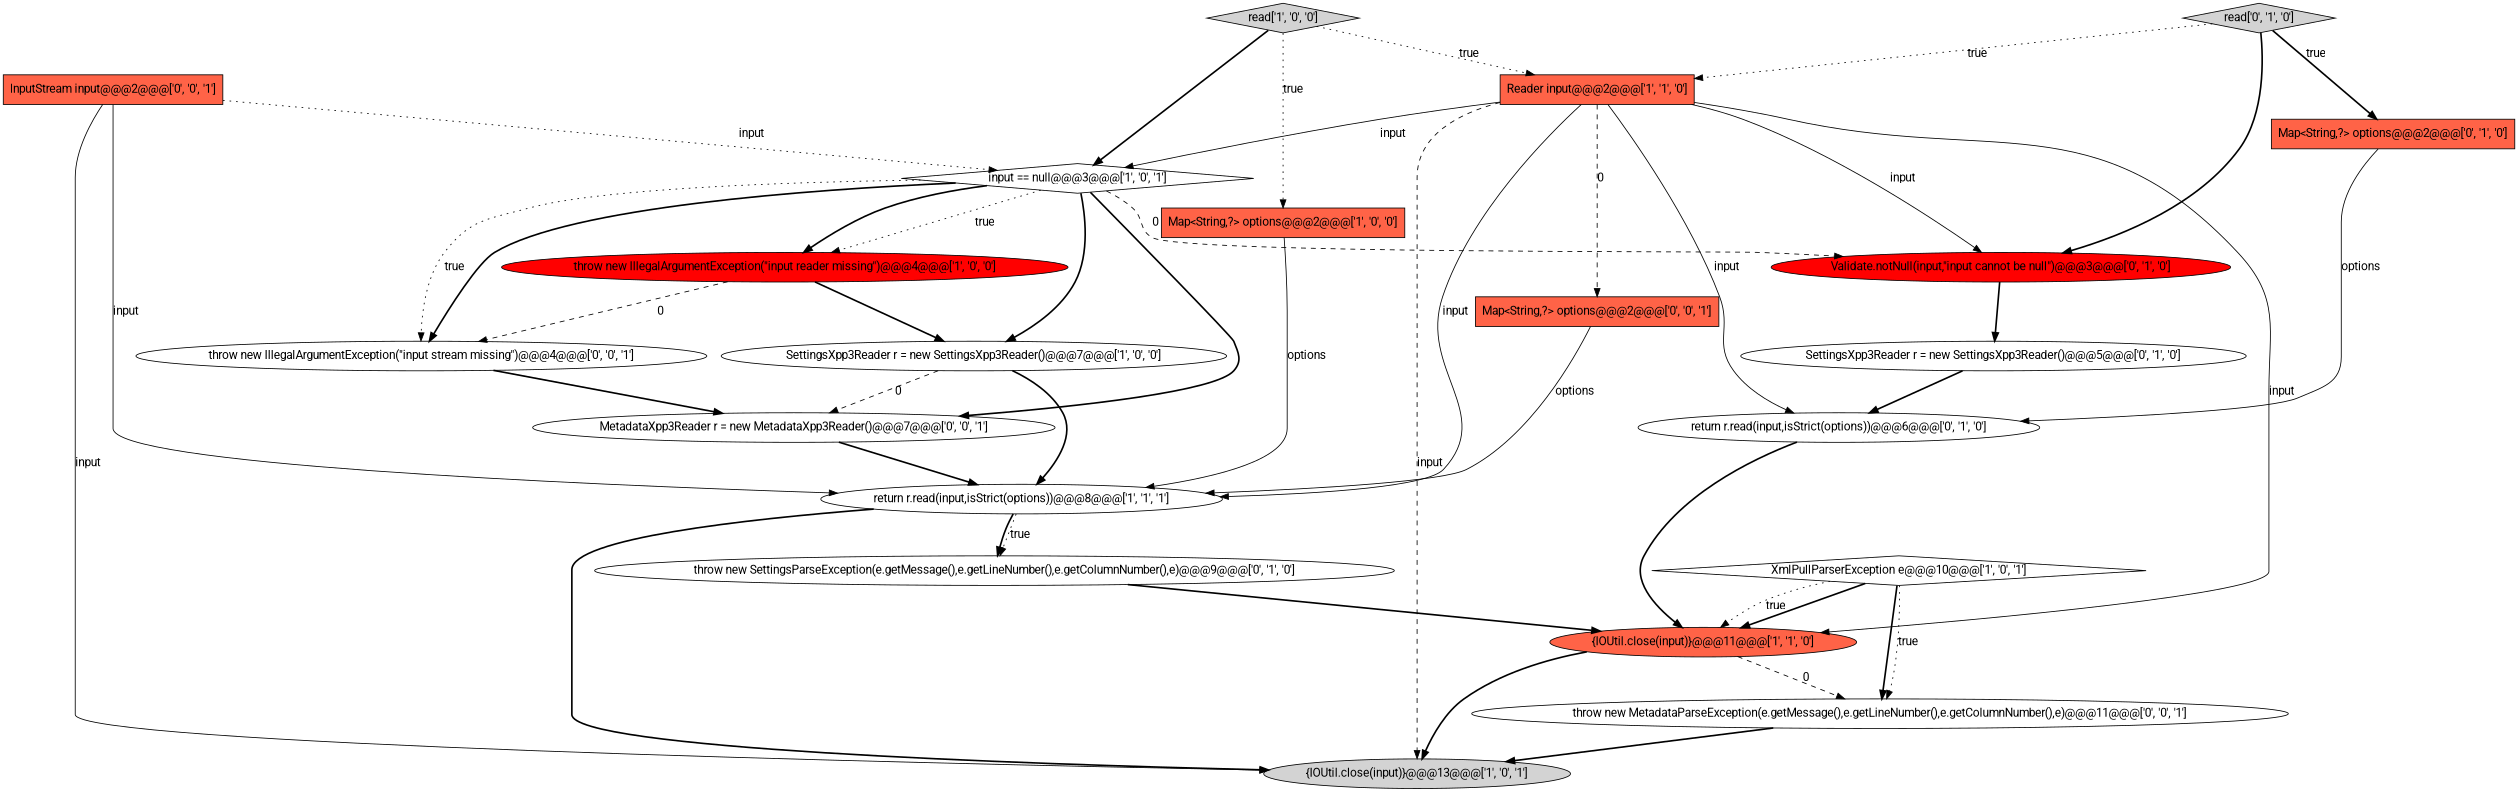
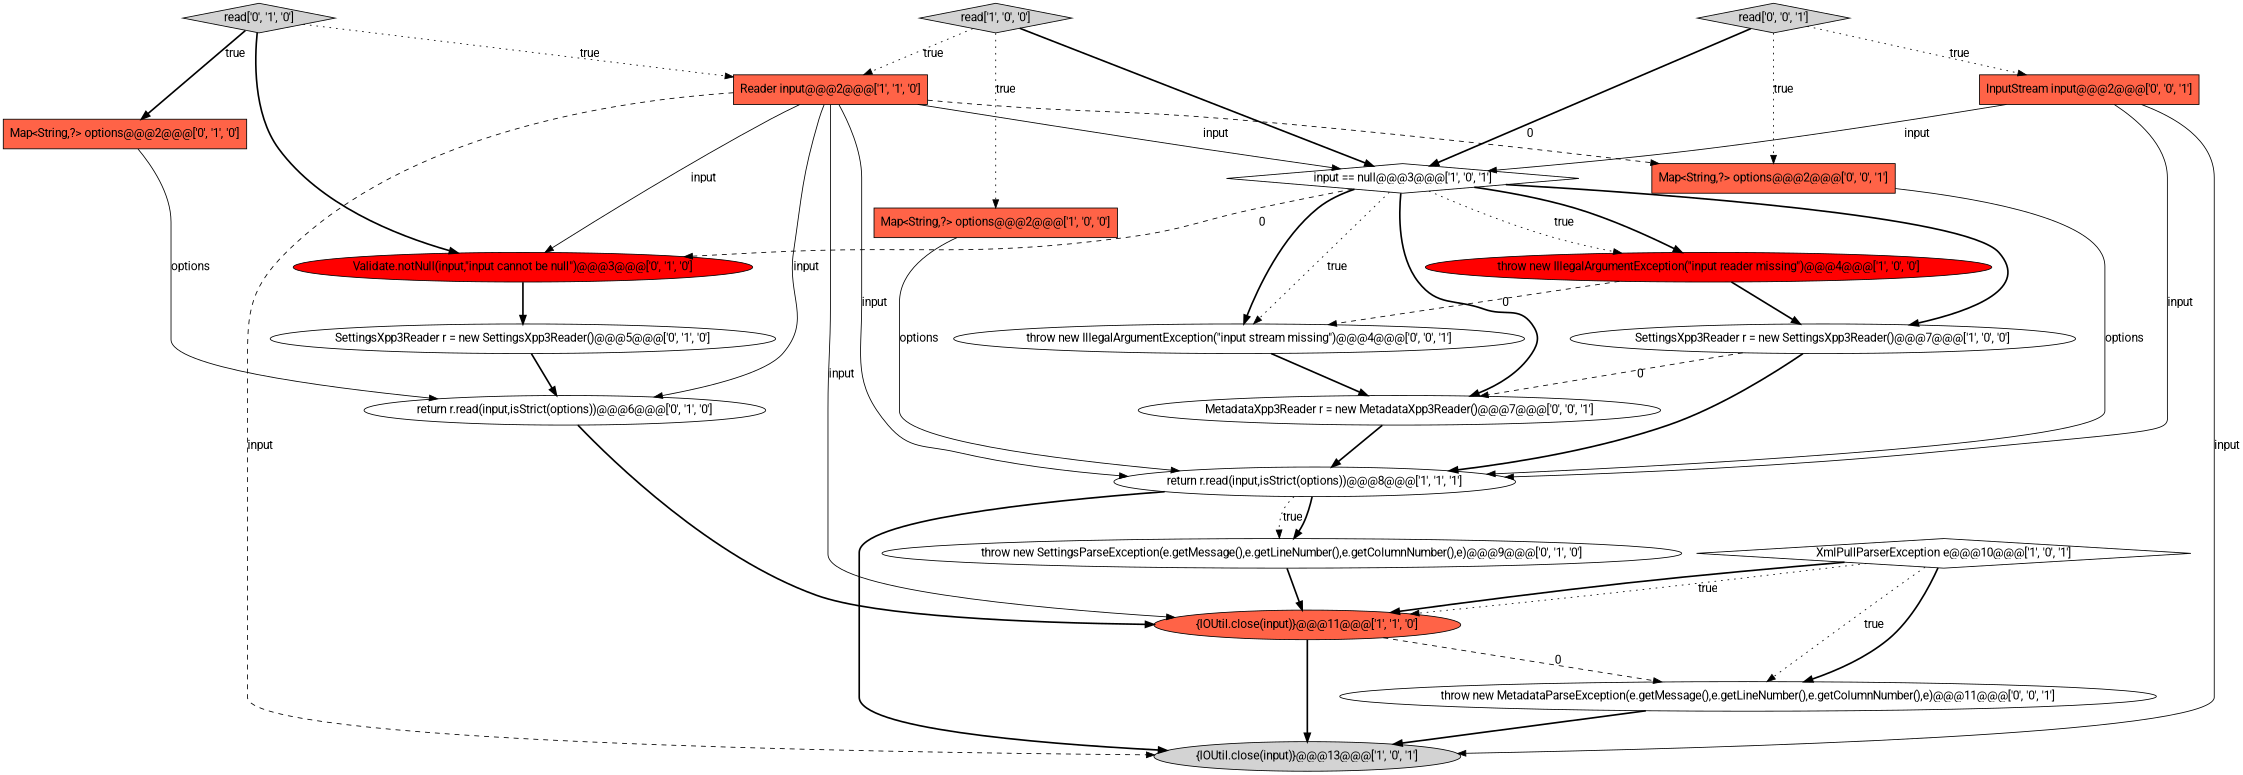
none -> (1774, 18)
(606, 135) -> (1752, 143)
